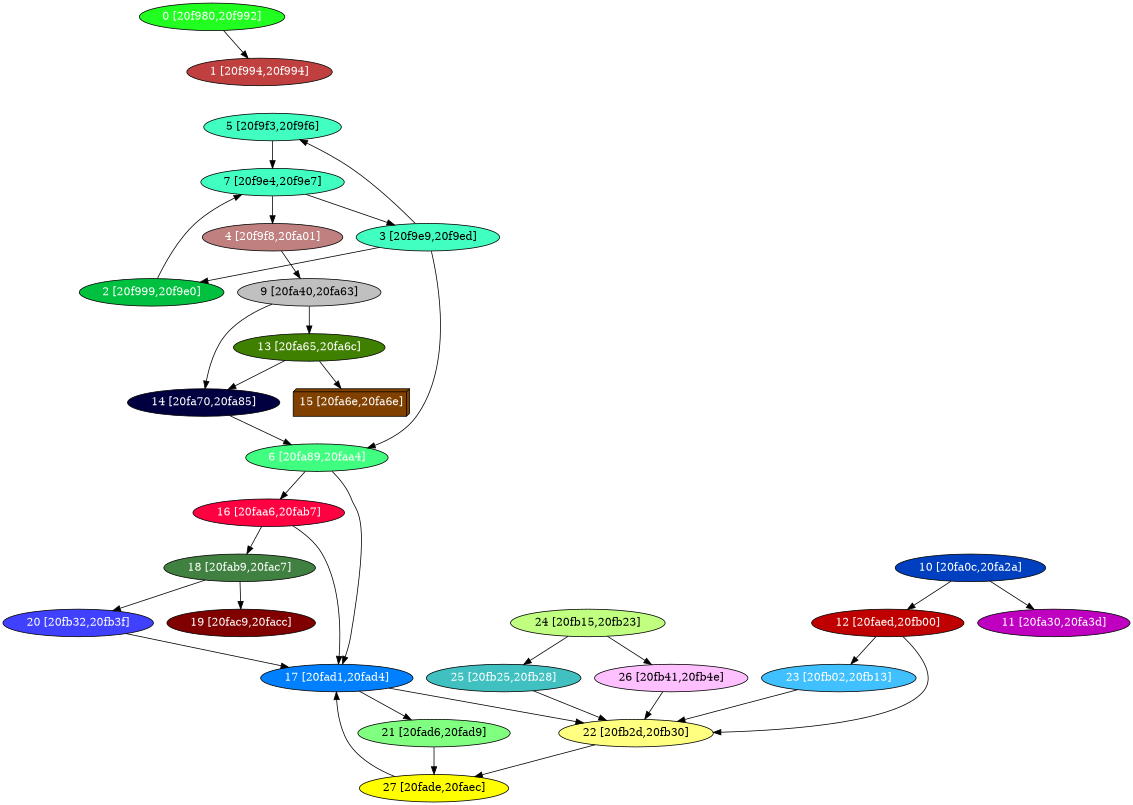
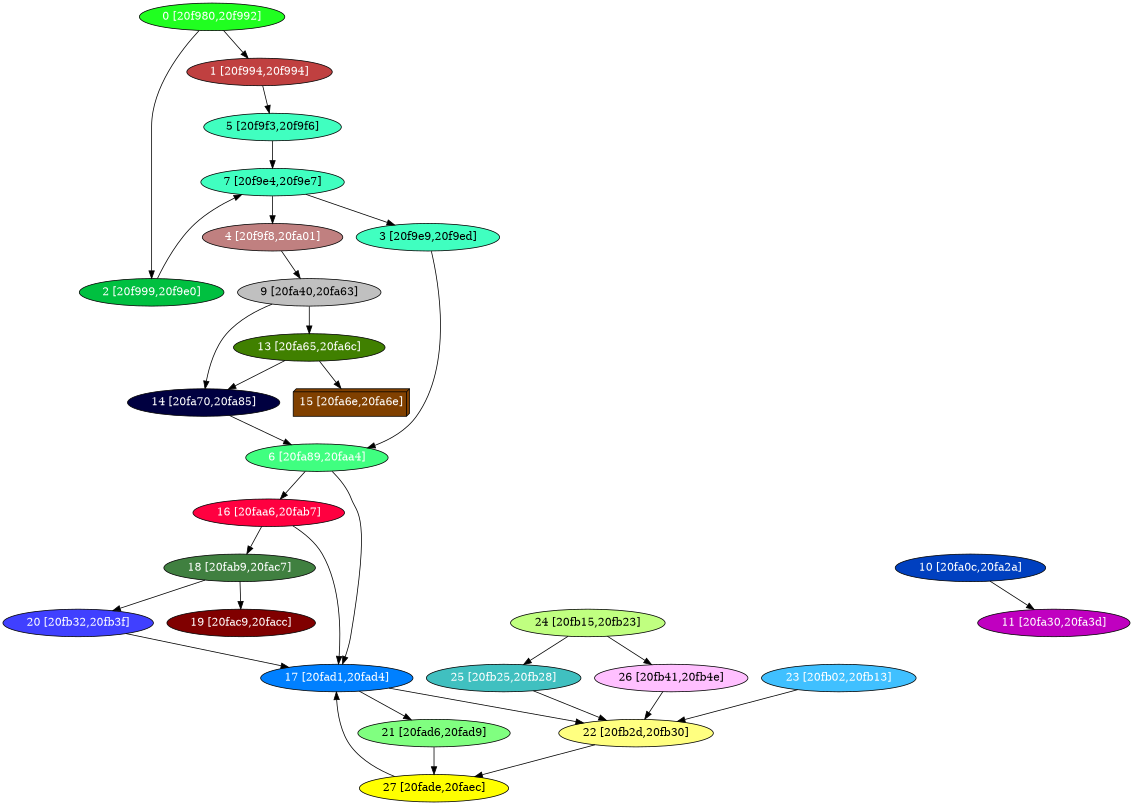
(365, 178) -> (265, 96)
(298, 263) -> (152, 144)
(888, 623) -> none
